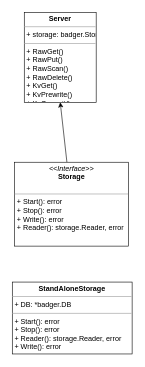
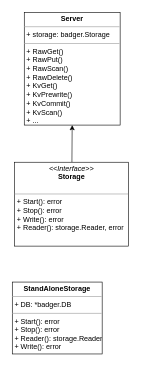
(60, 57) -> (72, 69)
(72, 318) -> (57, 318)
